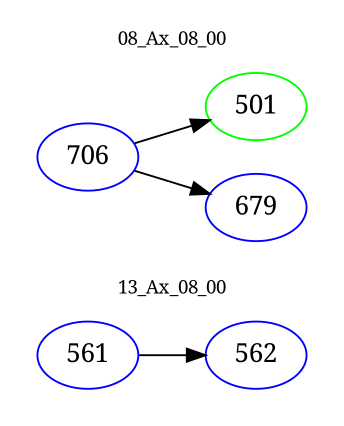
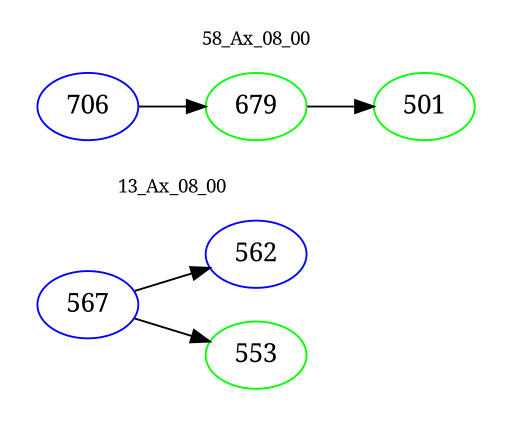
(172, 40) -> (256, 40)
(163, 135) -> (331, 107)
(256, 208) -> (256, 107)
(88, 355) -> (88, 305)
none -> (256, 355)
